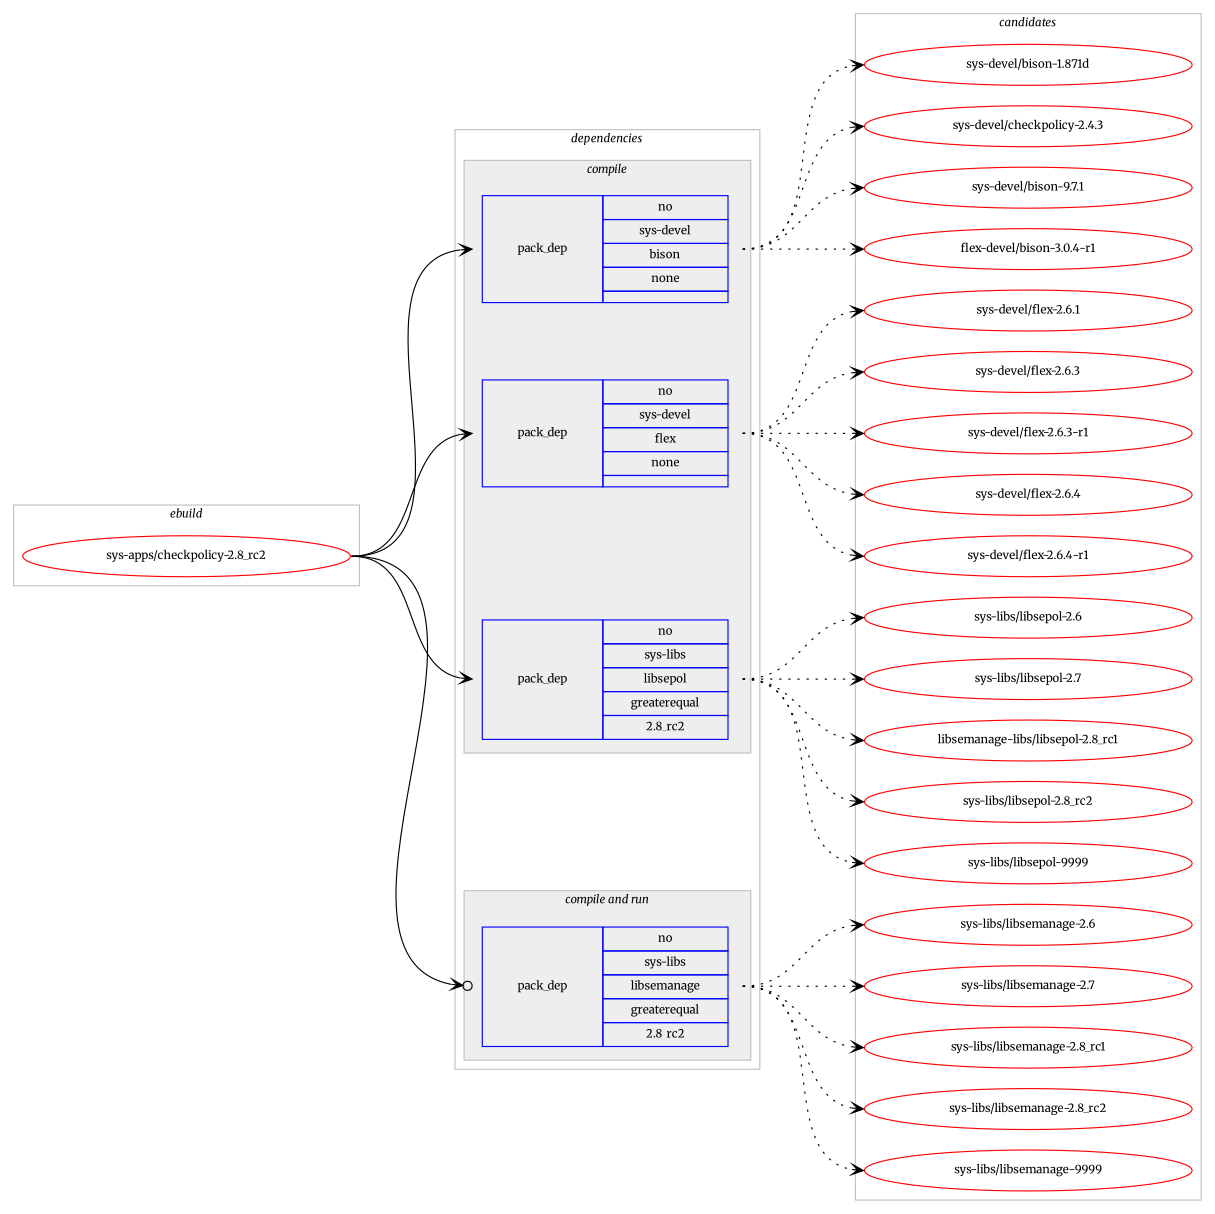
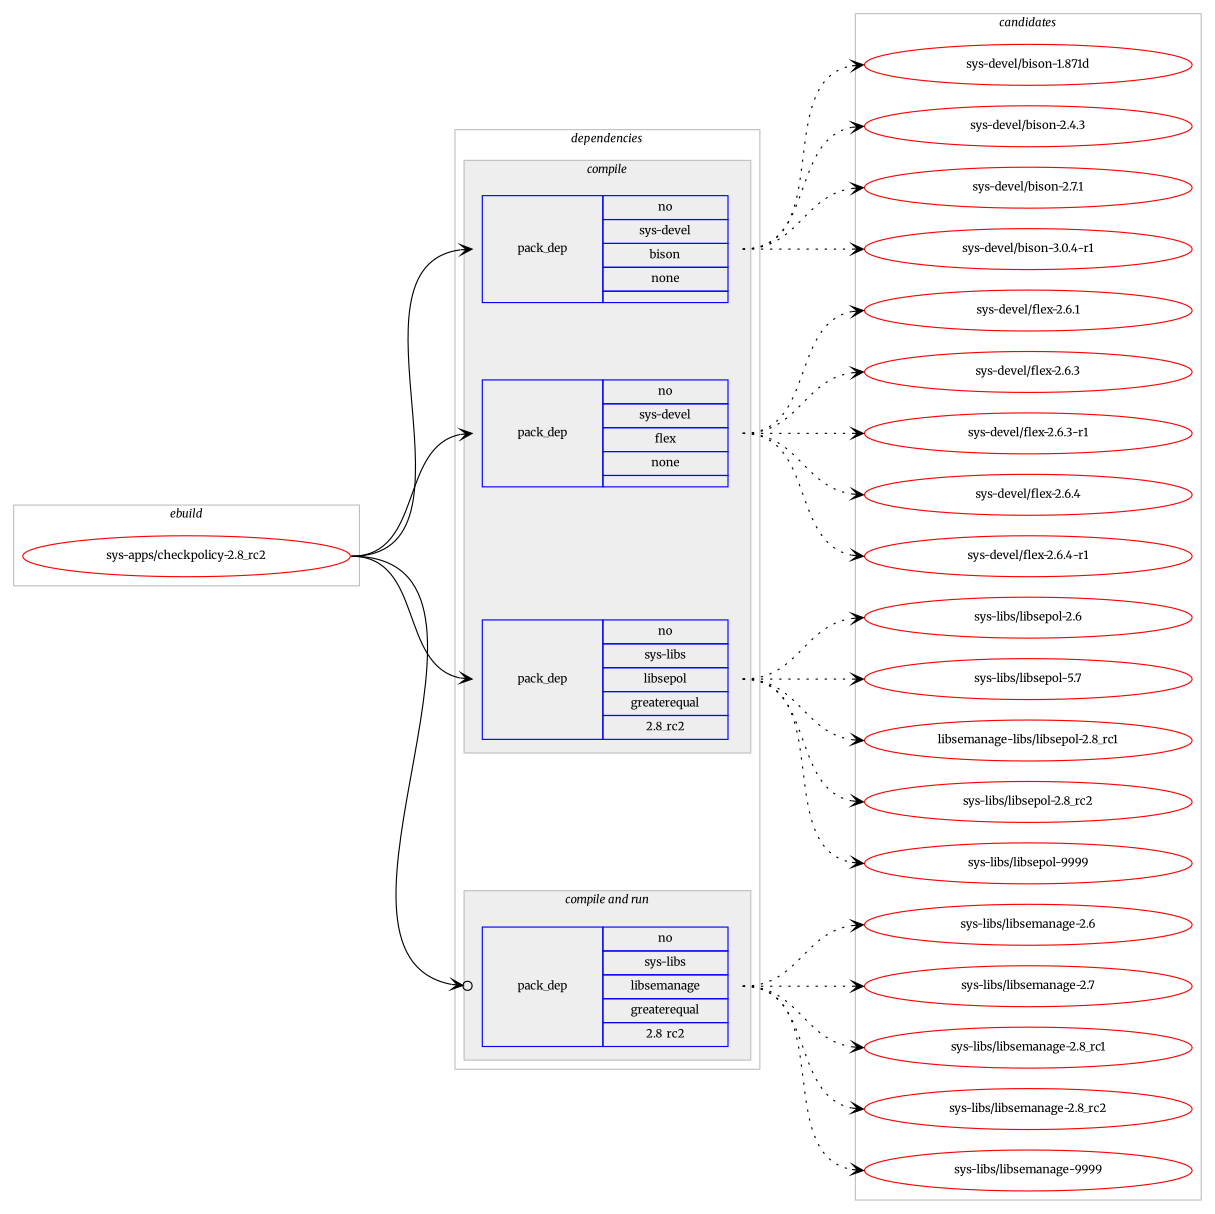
(1028, 126) -> (1028, 126)
(1028, 188) -> (1028, 188)
(1028, 249) -> (1028, 249)
(1028, 679) -> (1028, 679)
